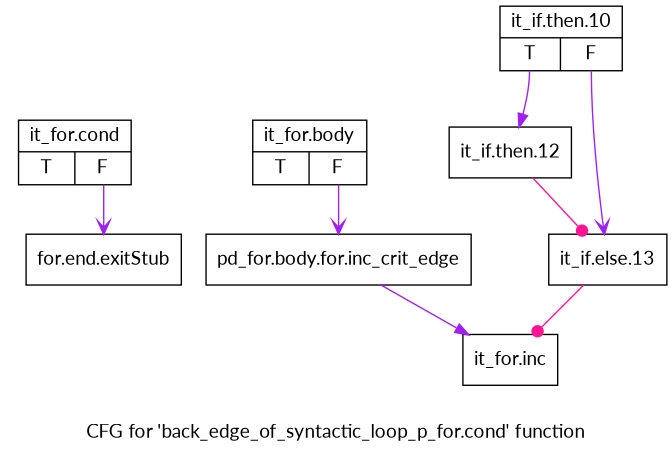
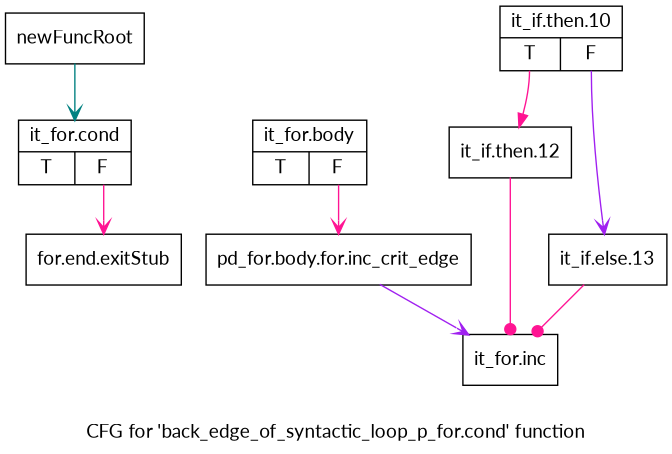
none -> (75, 38)
(528, 93) -> (528, 93)
(555, 202) -> (510, 250)
(104, 203) -> (104, 203)
(339, 203) -> (339, 203)
(418, 306) -> (418, 306)
